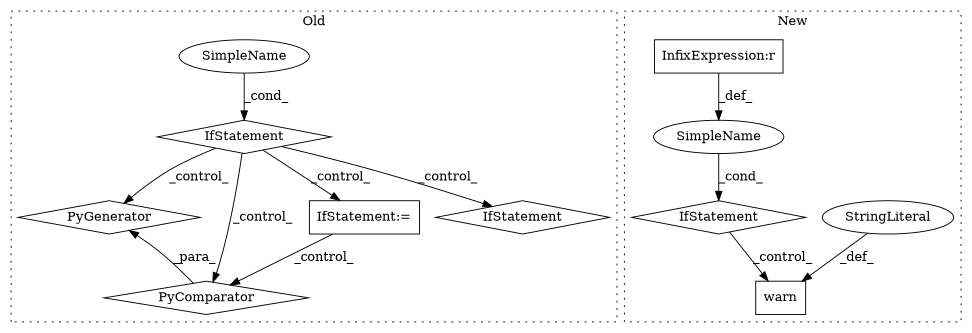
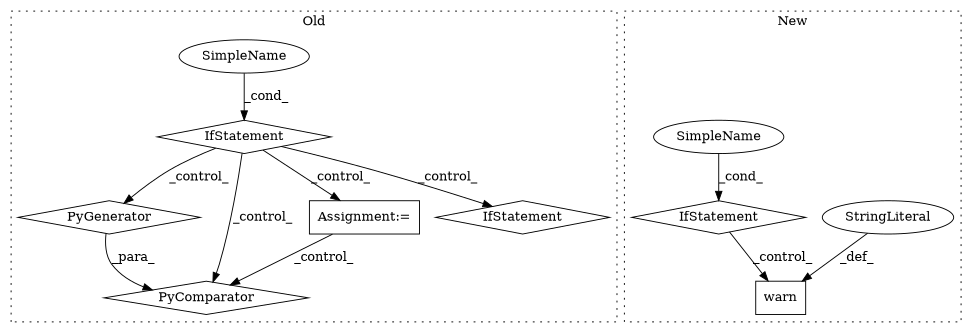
(719, 56) -> none
(364, 217) -> (364, 217)
(167, 258) -> (114, 267)
